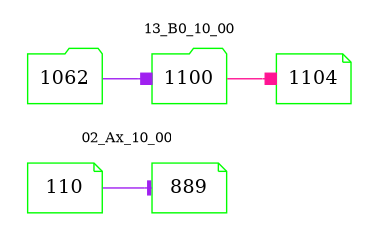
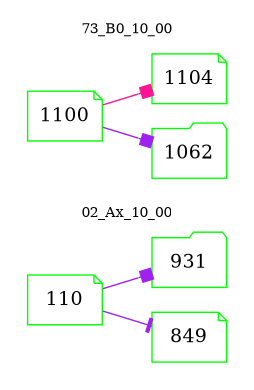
(189, 30) -> (127, 30)
(120, 79) -> (121, 133)
(189, 79) -> (65, 116)
(189, 188) -> (189, 337)
none -> (189, 263)
